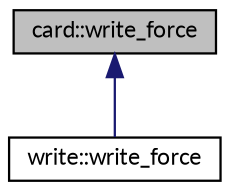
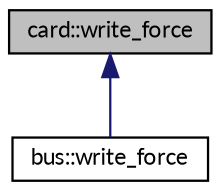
(115, 159) -> (110, 159)
